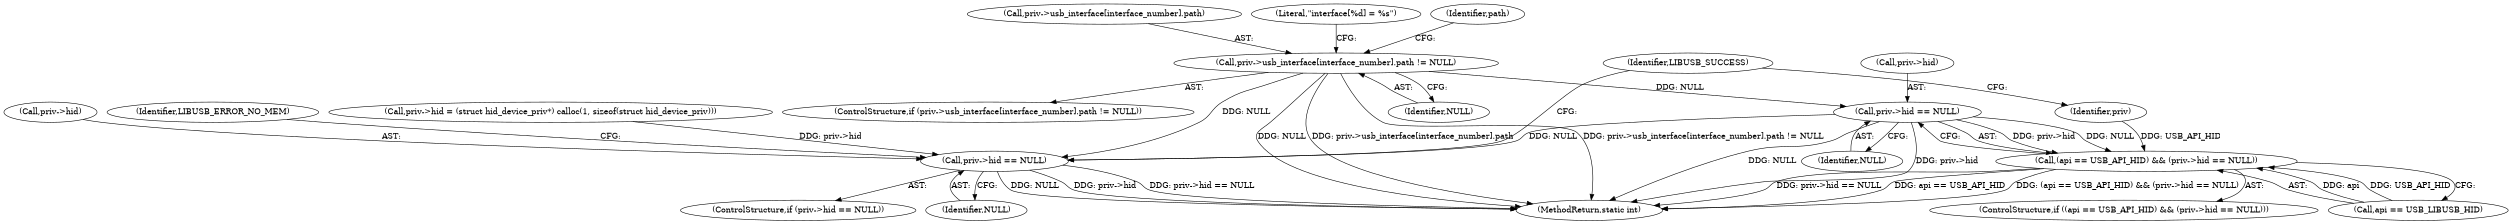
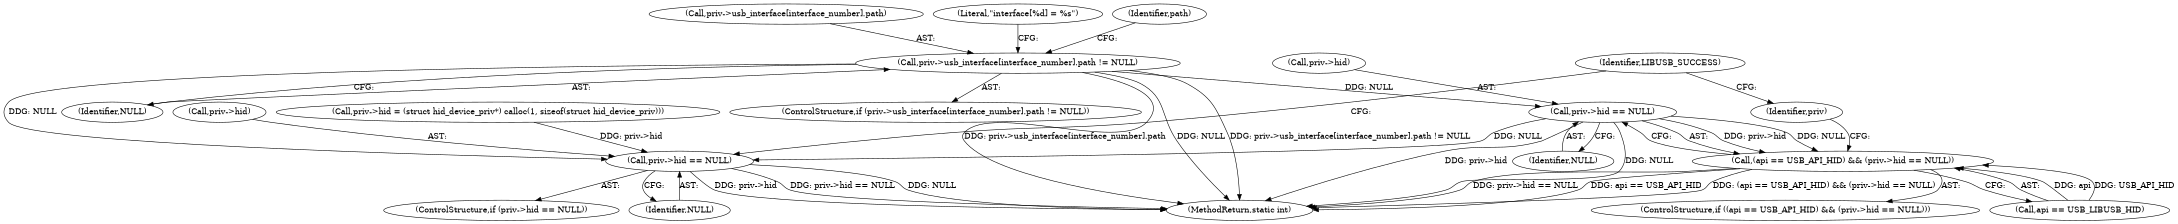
(213, 112) -> none
(2181, 137) -> (1861, 137)
